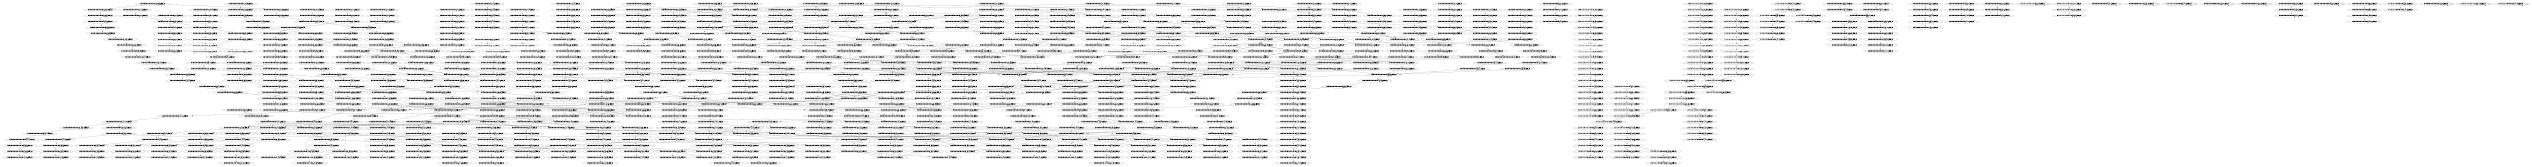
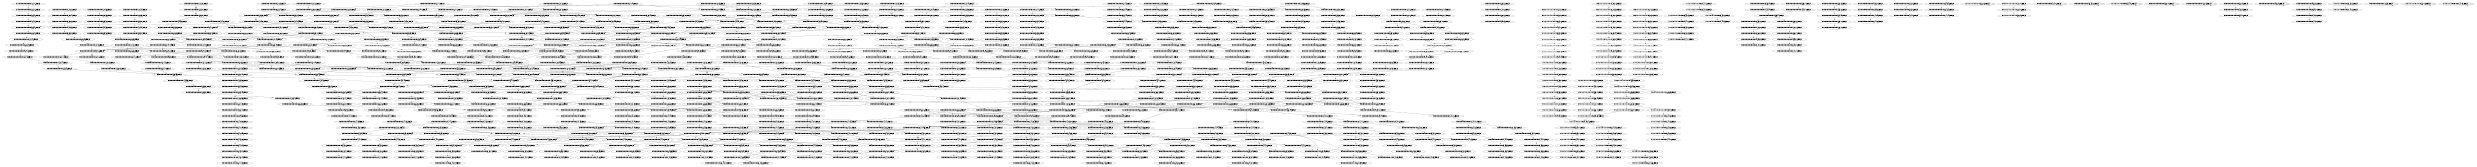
(237, 140) -> none
